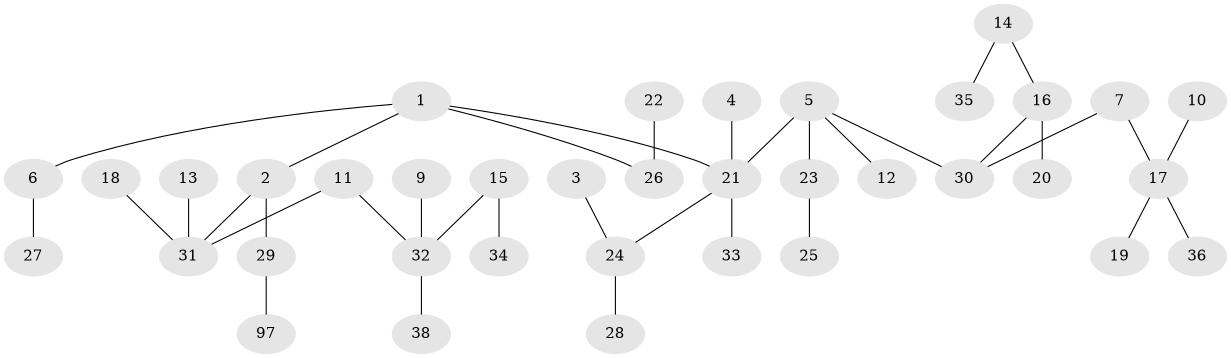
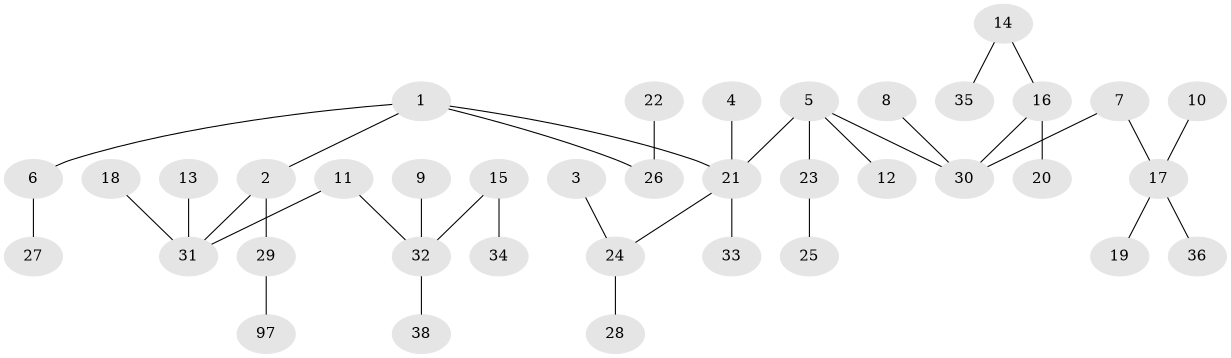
none -> (887, 101)
